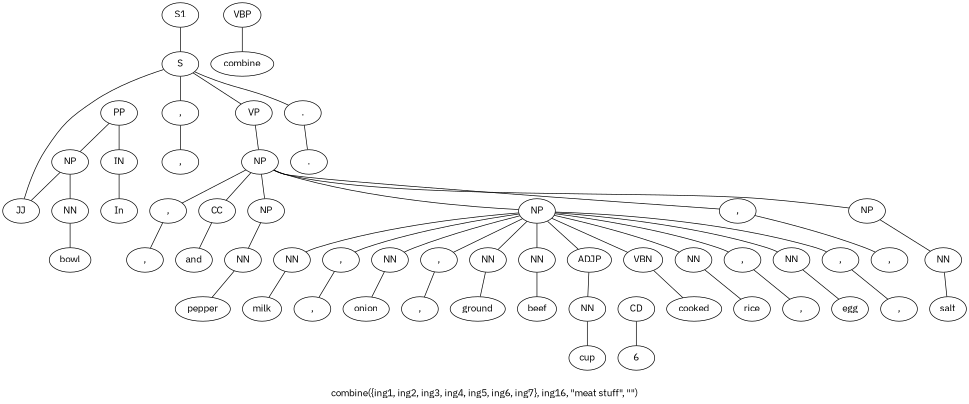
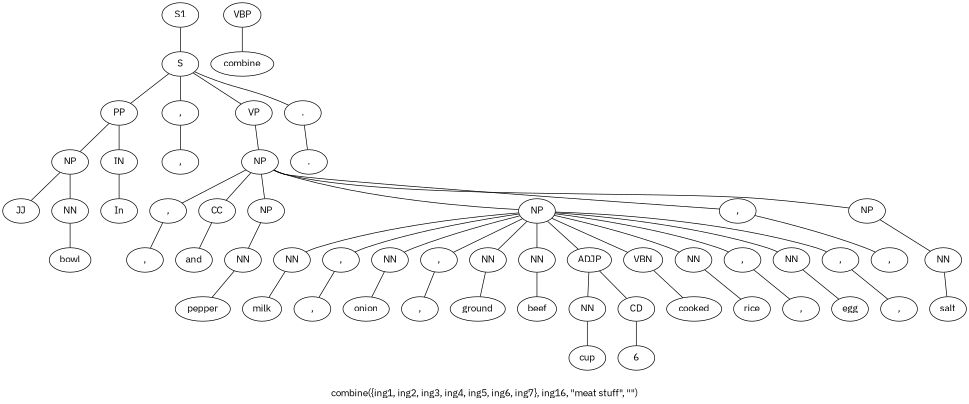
(75, 115) -> (150, 88)
none -> (613, 285)
